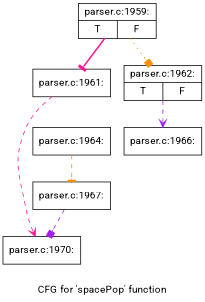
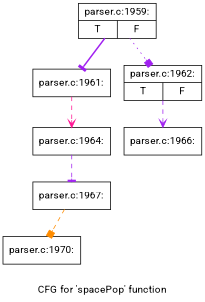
(138, 49) -> (138, 49)
(94, 52) -> (94, 52)
(18, 158) -> (72, 108)
(72, 167) -> (72, 167)
(59, 220) -> (59, 220)
